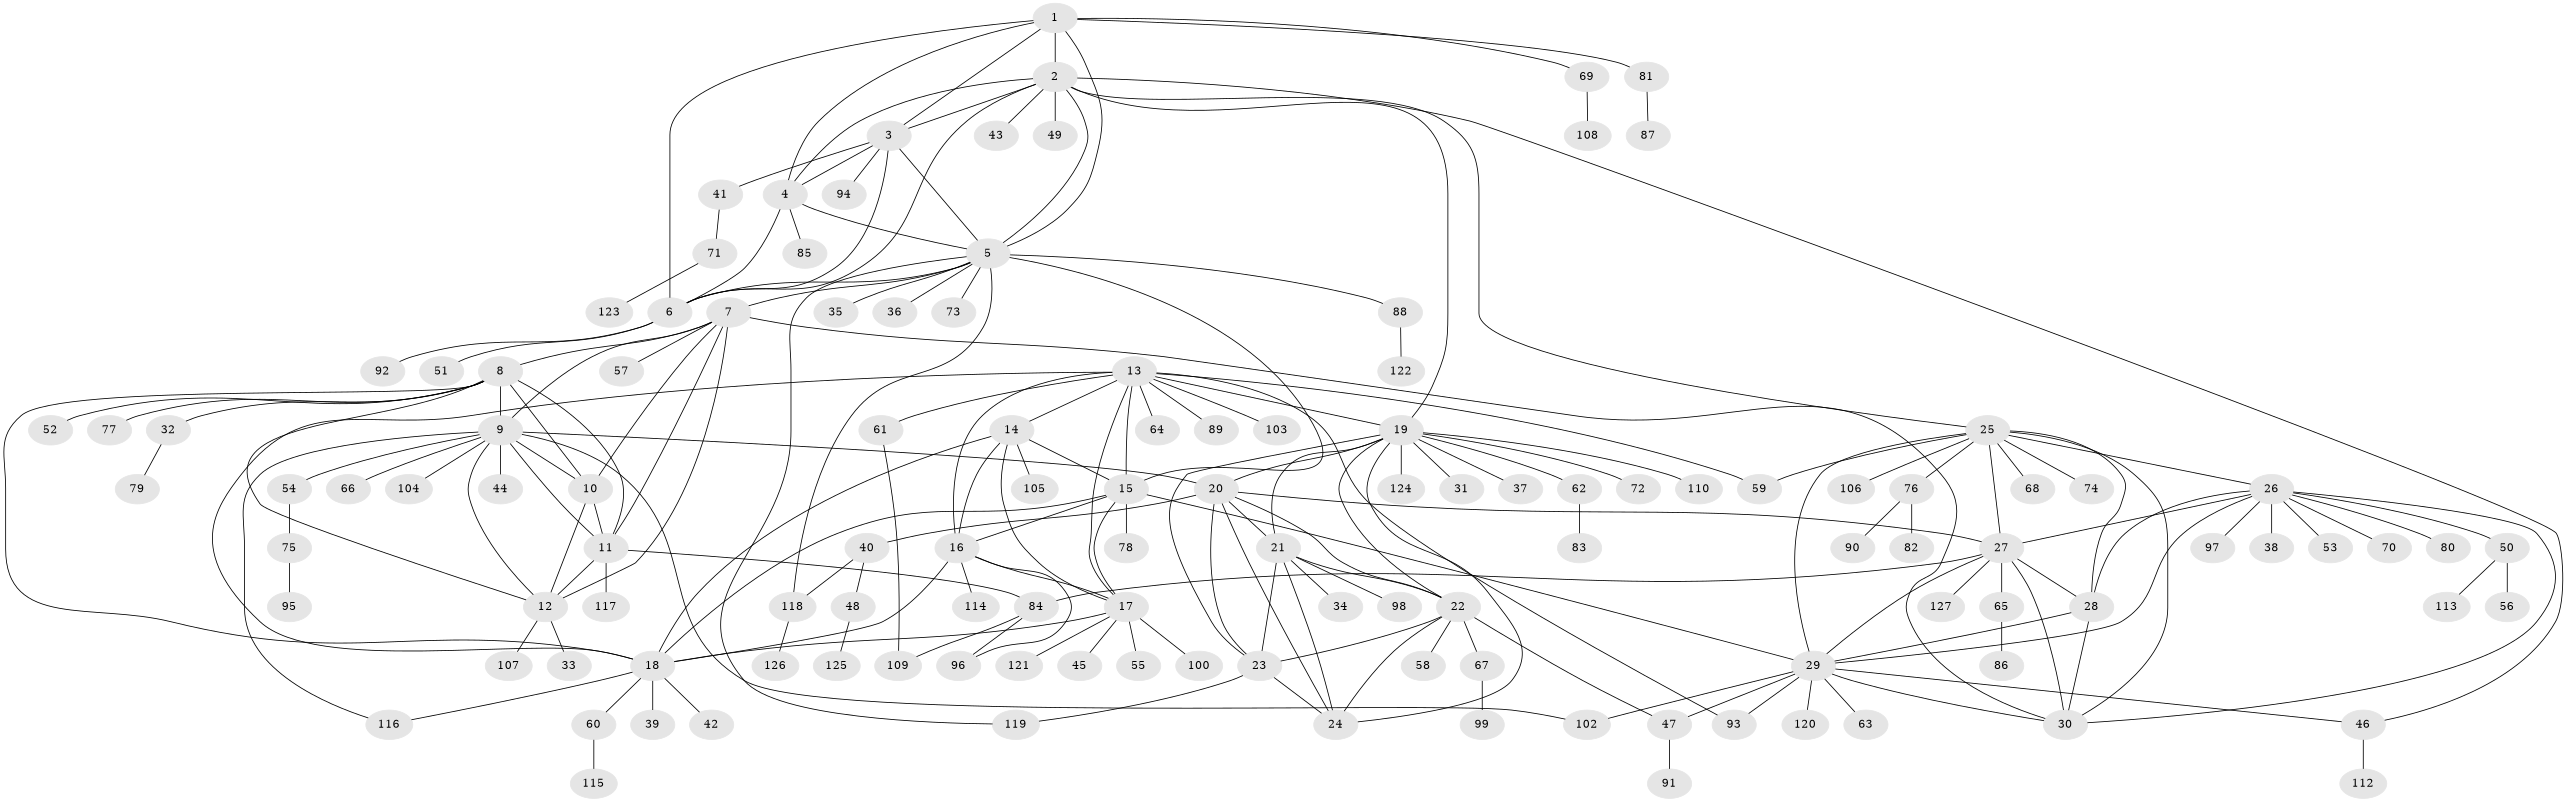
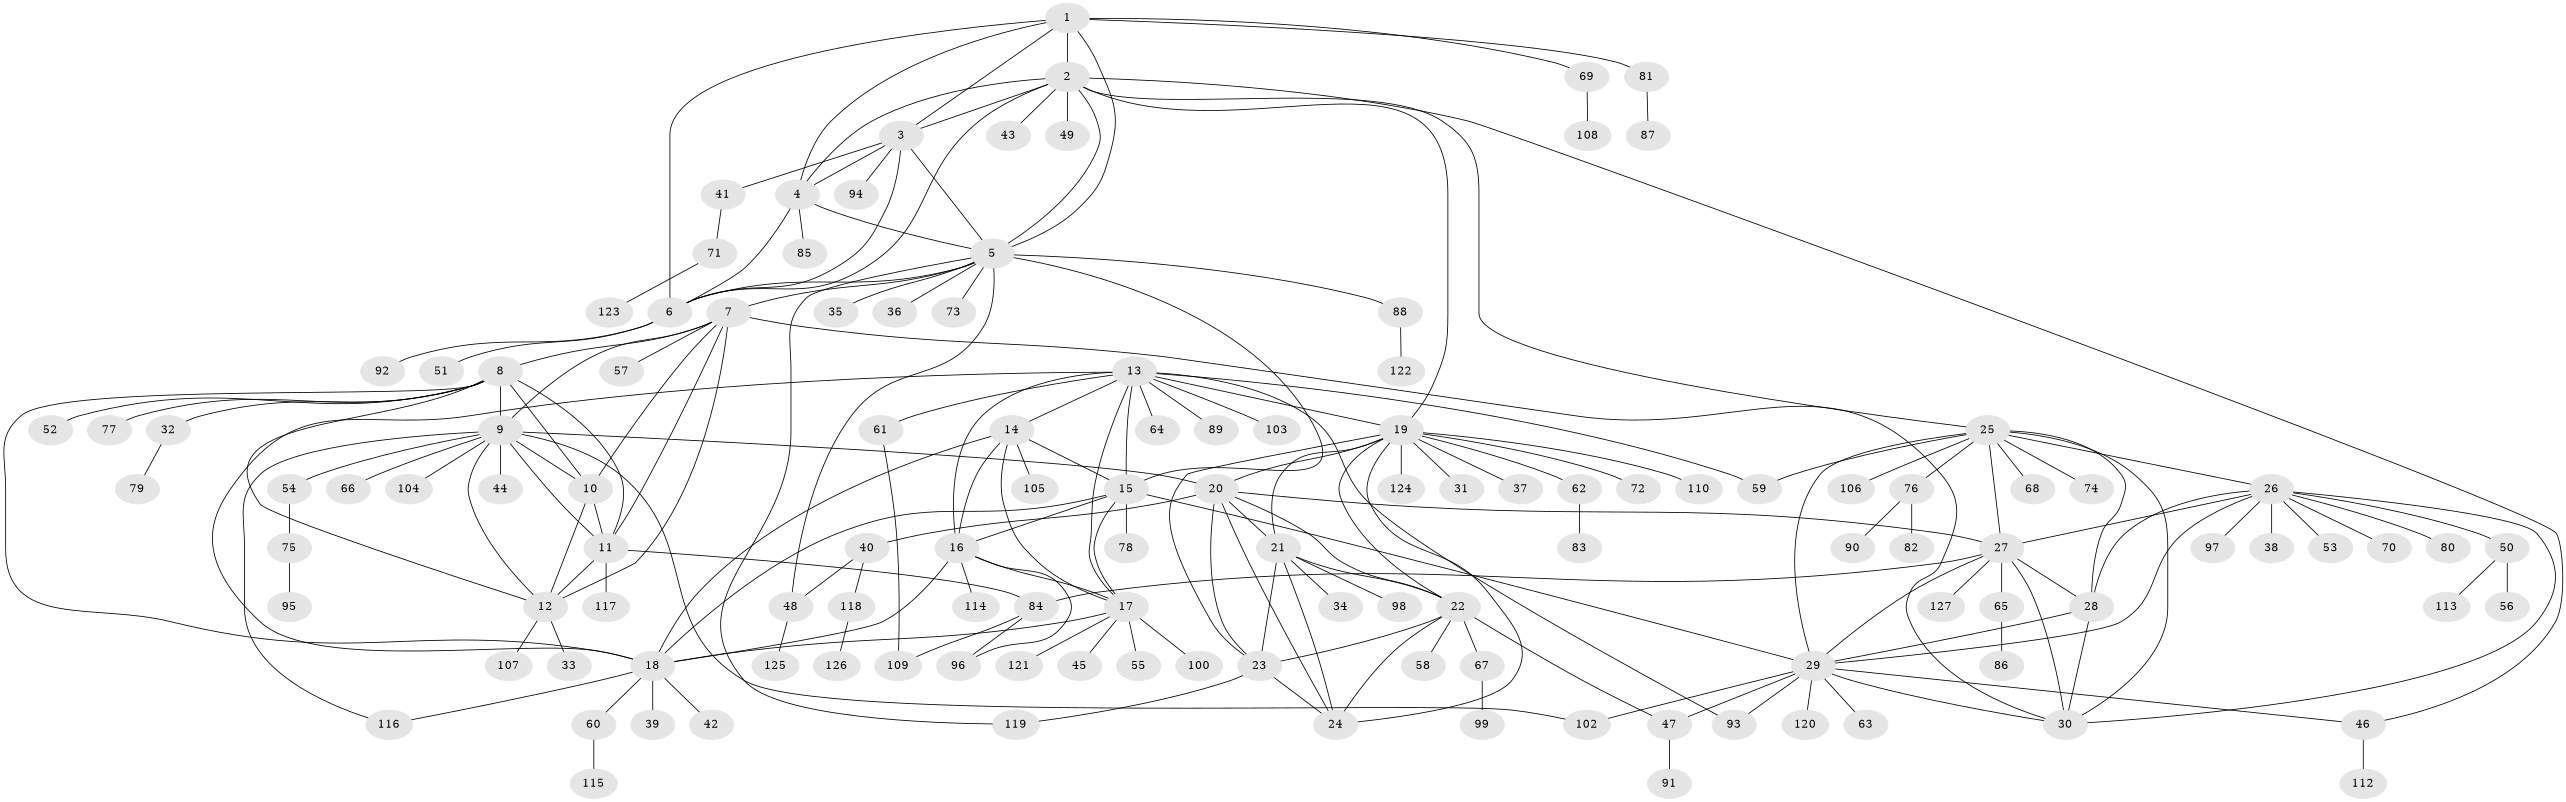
(863, 403) -> (863, 403)
